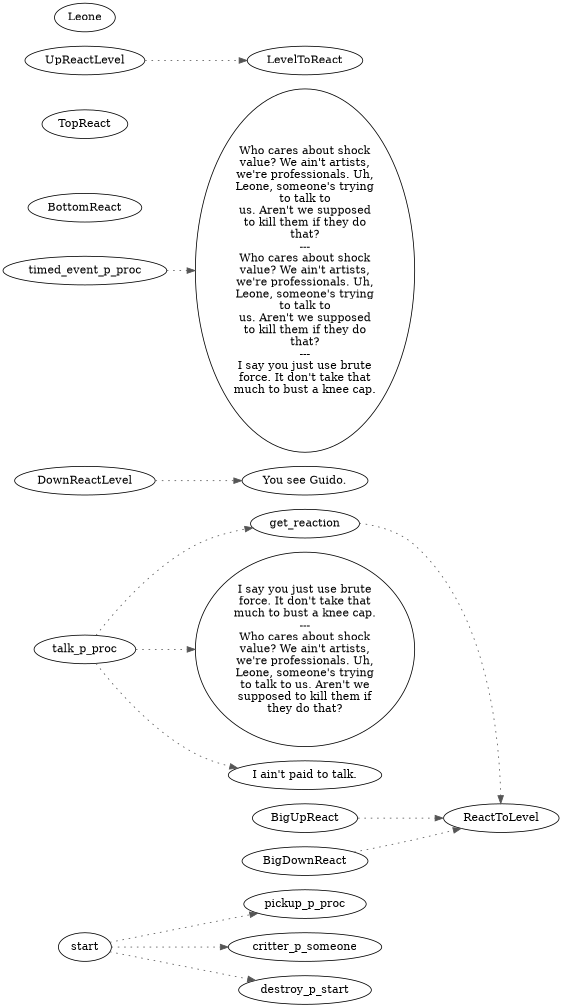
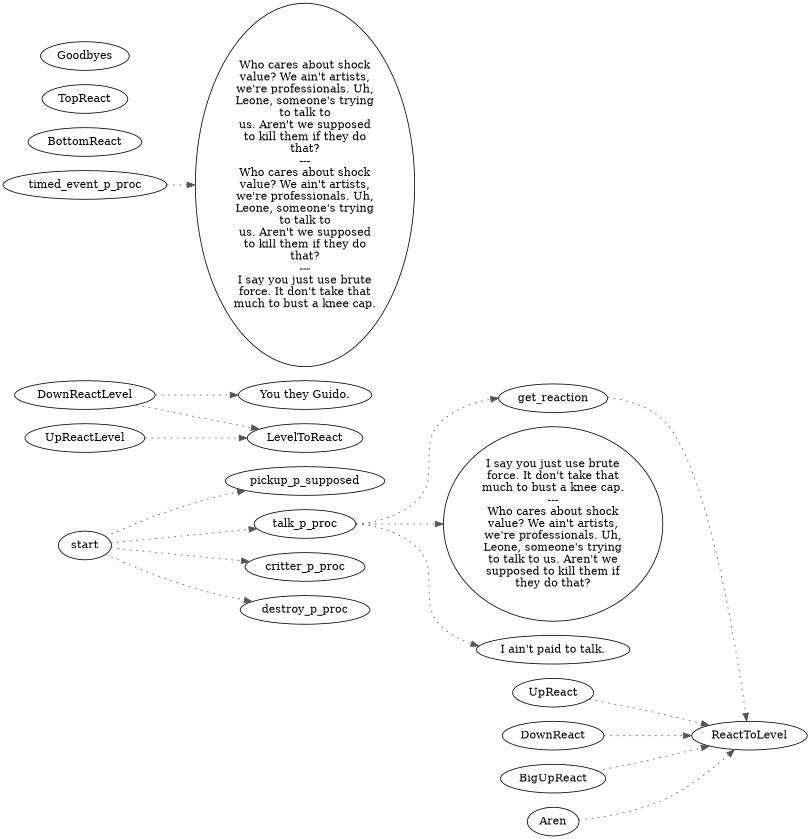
(85, 18) -> (85, 56)
none -> (194, 416)
(305, 481) -> (305, 395)
none -> (180, 536)
none -> (553, 693)
none -> (553, 736)
(305, 861) -> (553, 822)
(305, 904) -> (305, 481)
(305, 947) -> (305, 567)
(305, 990) -> (305, 610)
